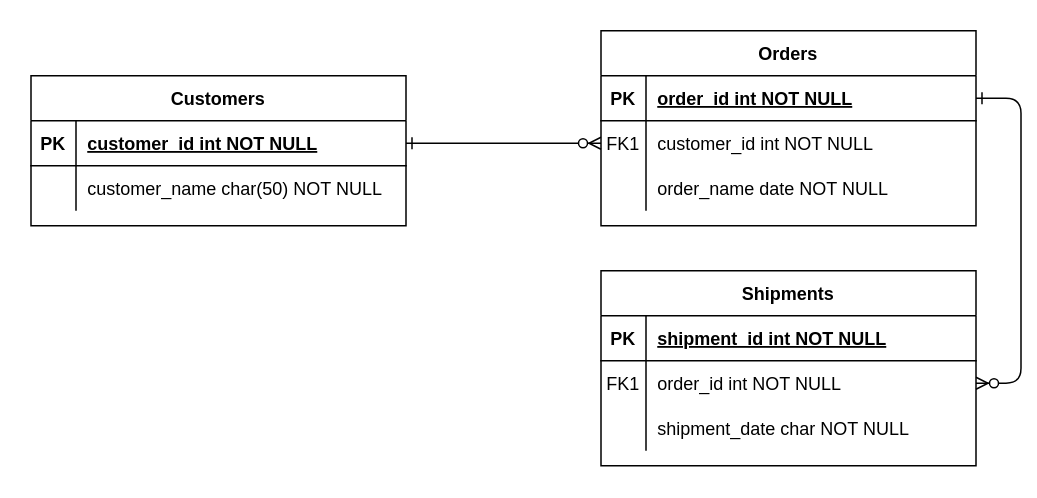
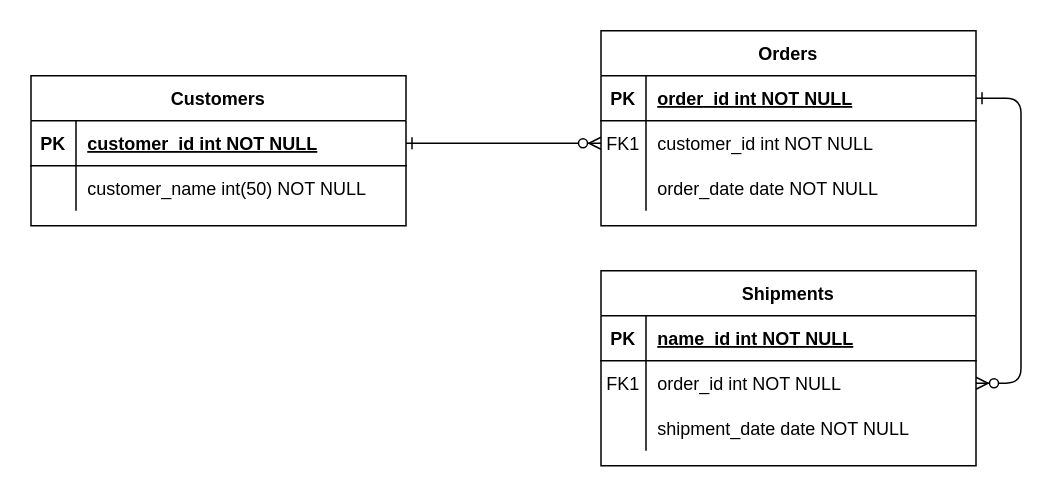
(236, 189) -> (229, 189)
(771, 189) -> (771, 189)
(766, 339) -> (748, 339)
(784, 429) -> (784, 429)
